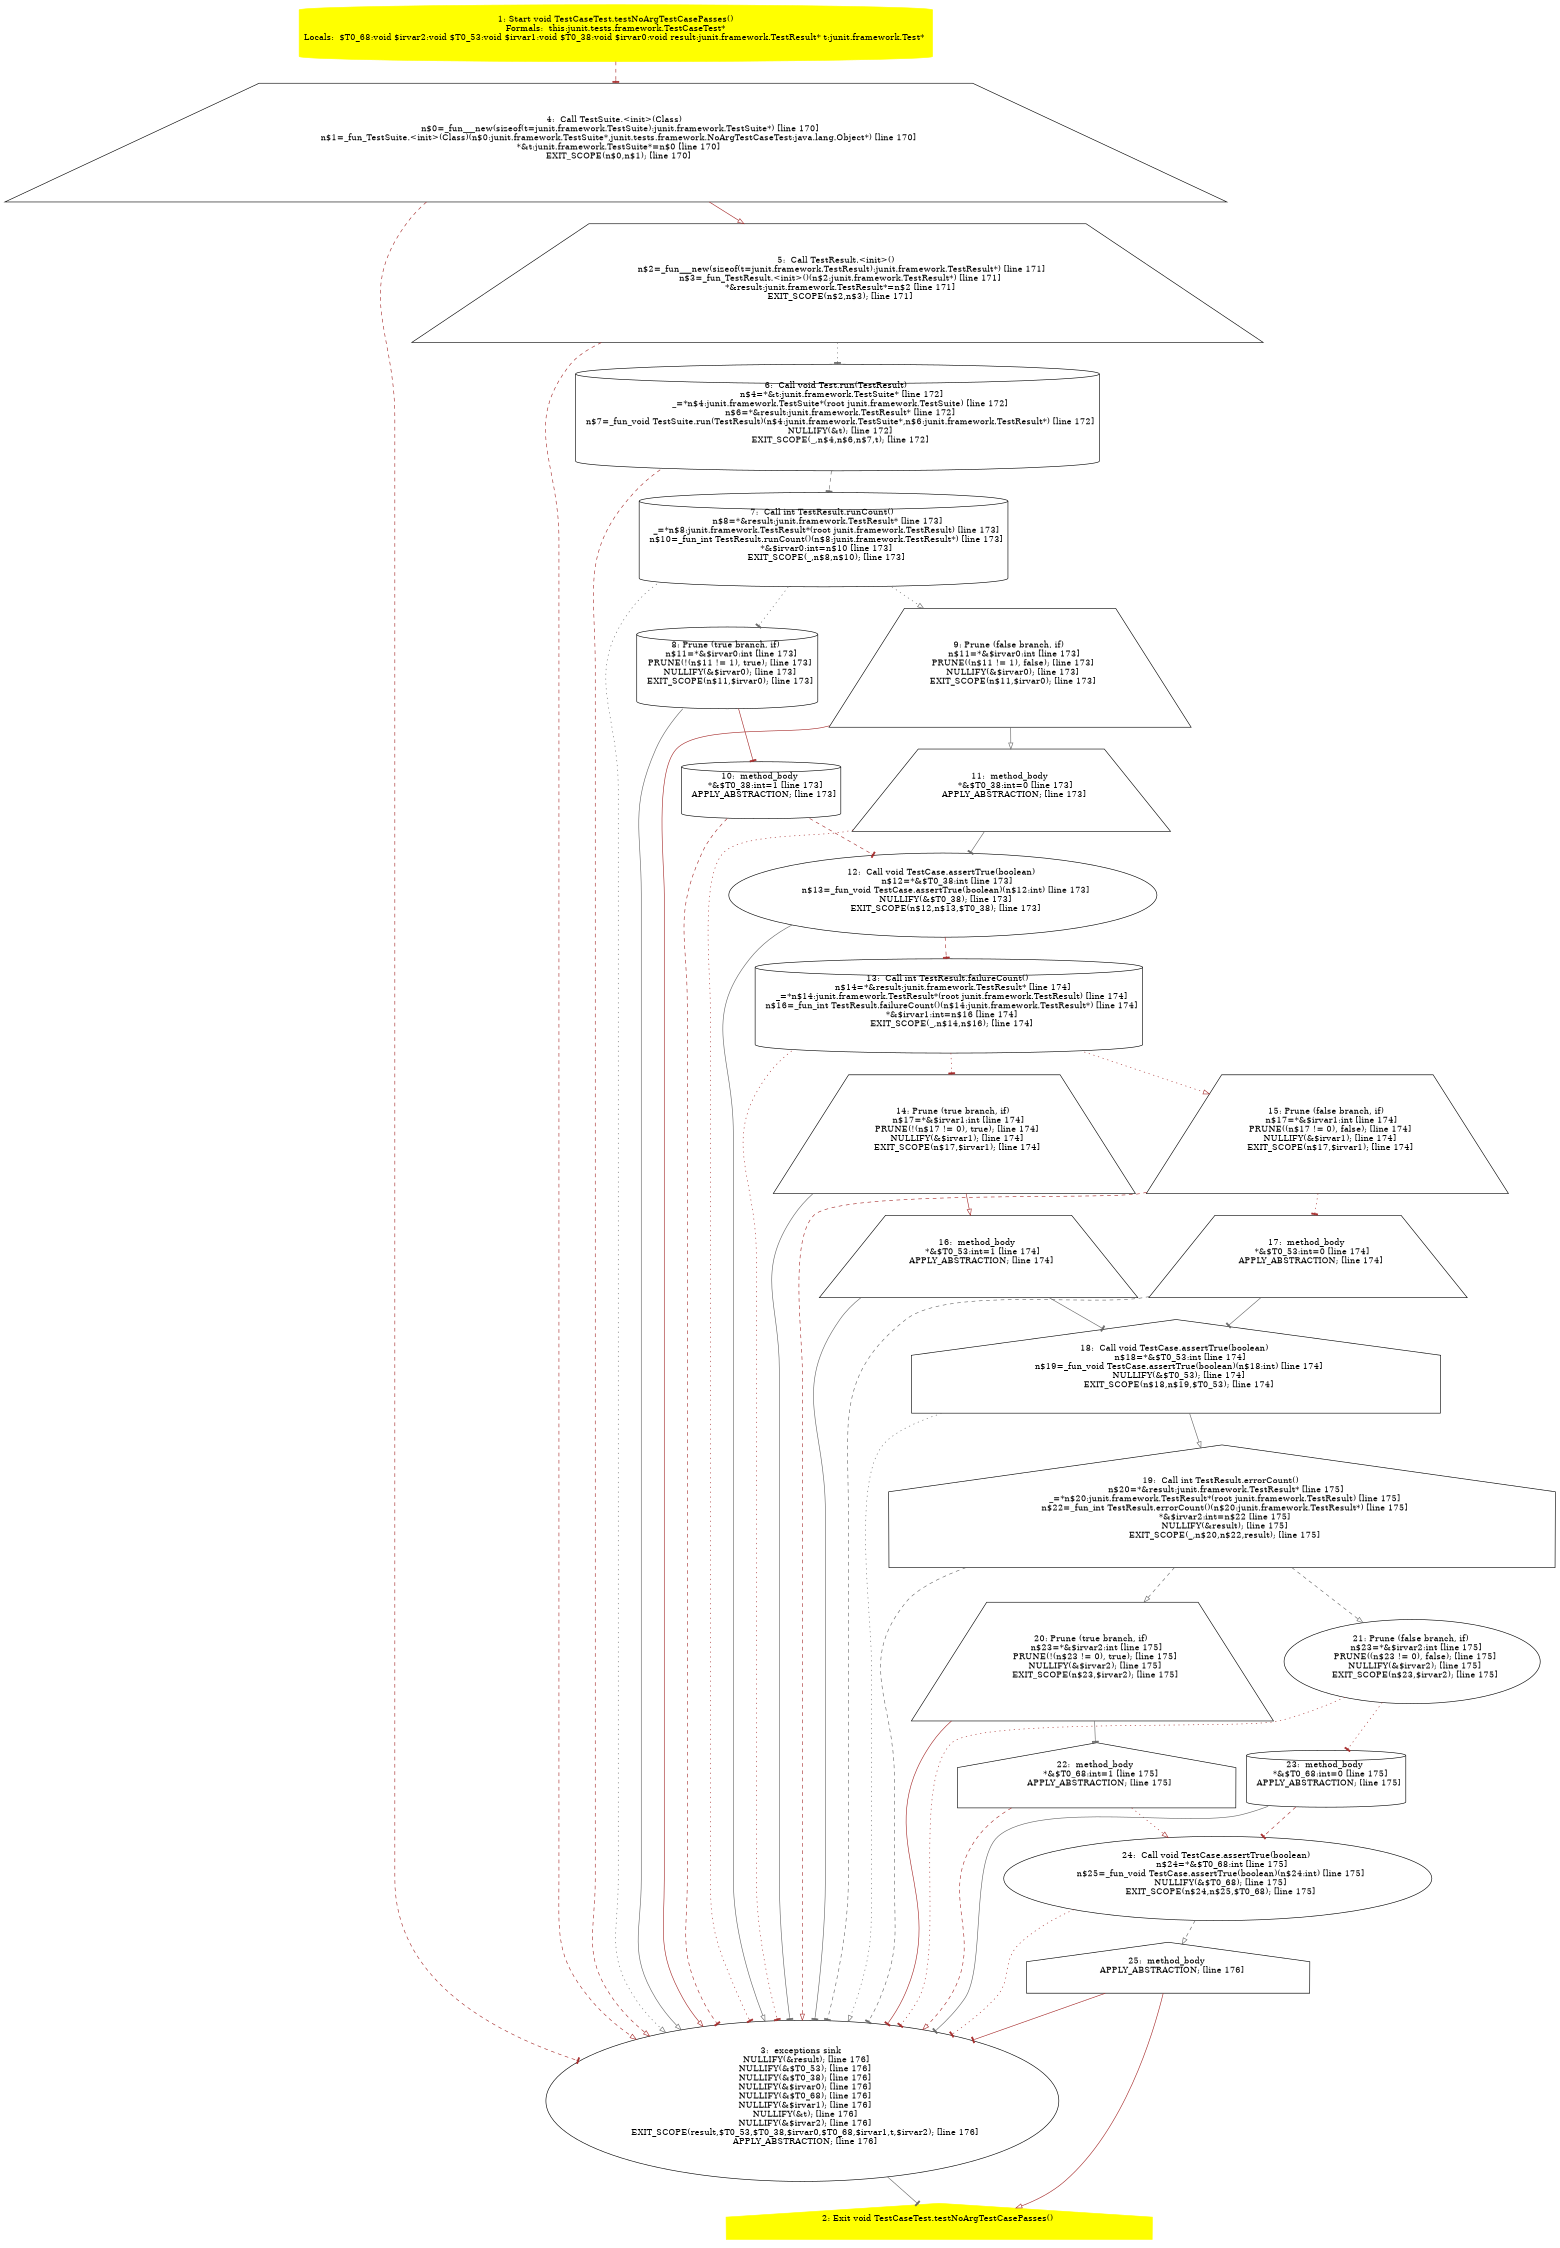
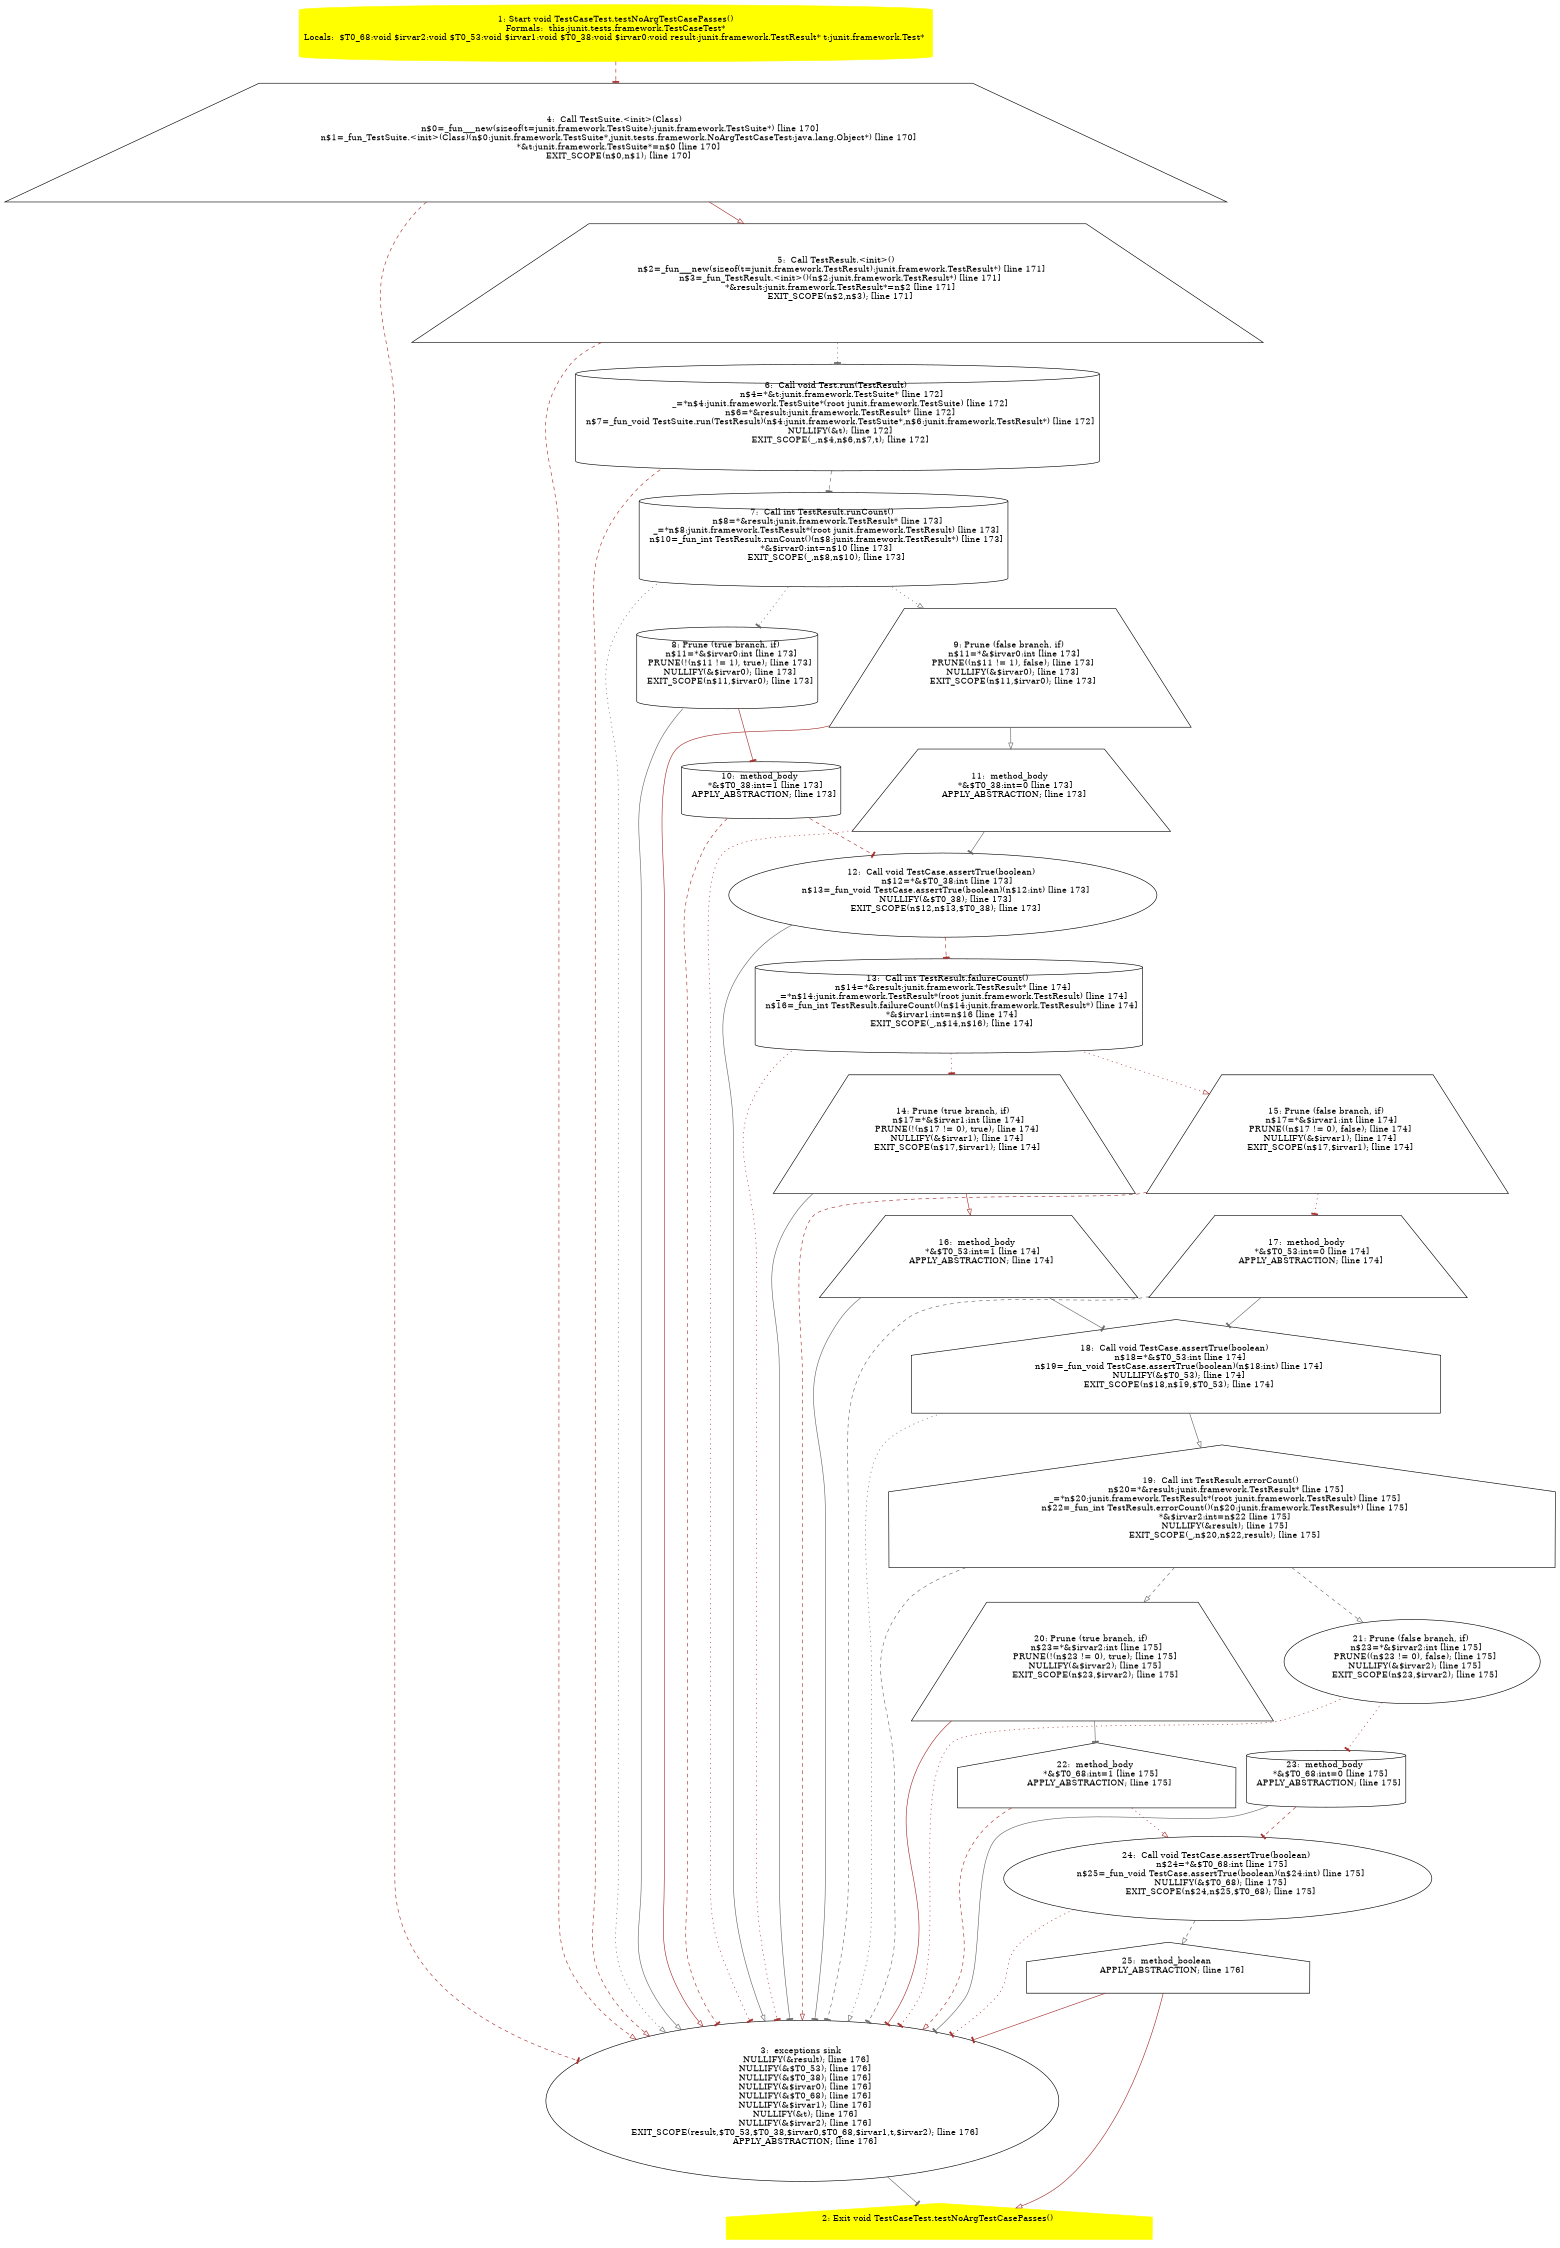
(1168, 1970) -> (1168, 1970)
